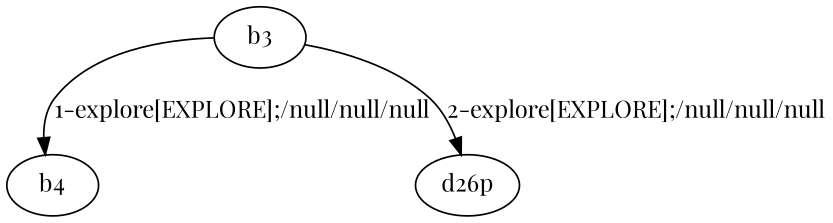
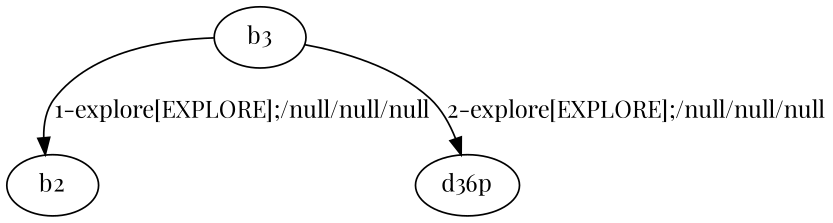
(53, 185) -> (53, 185)
(468, 185) -> (468, 185)
